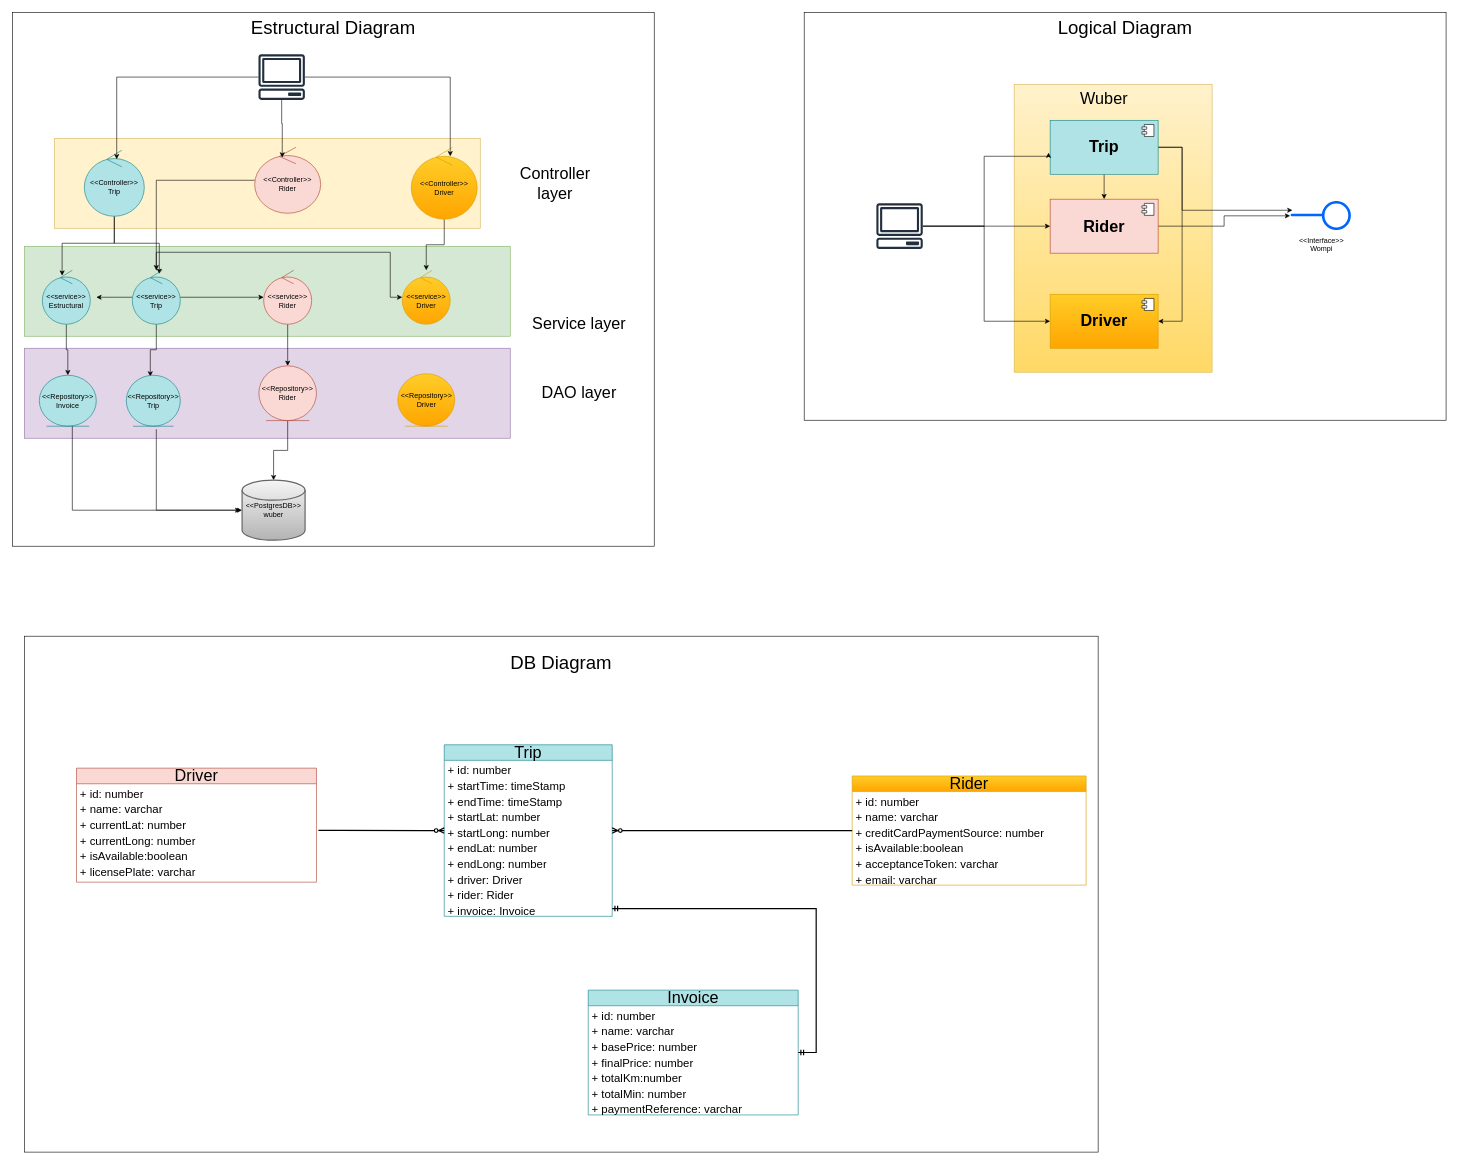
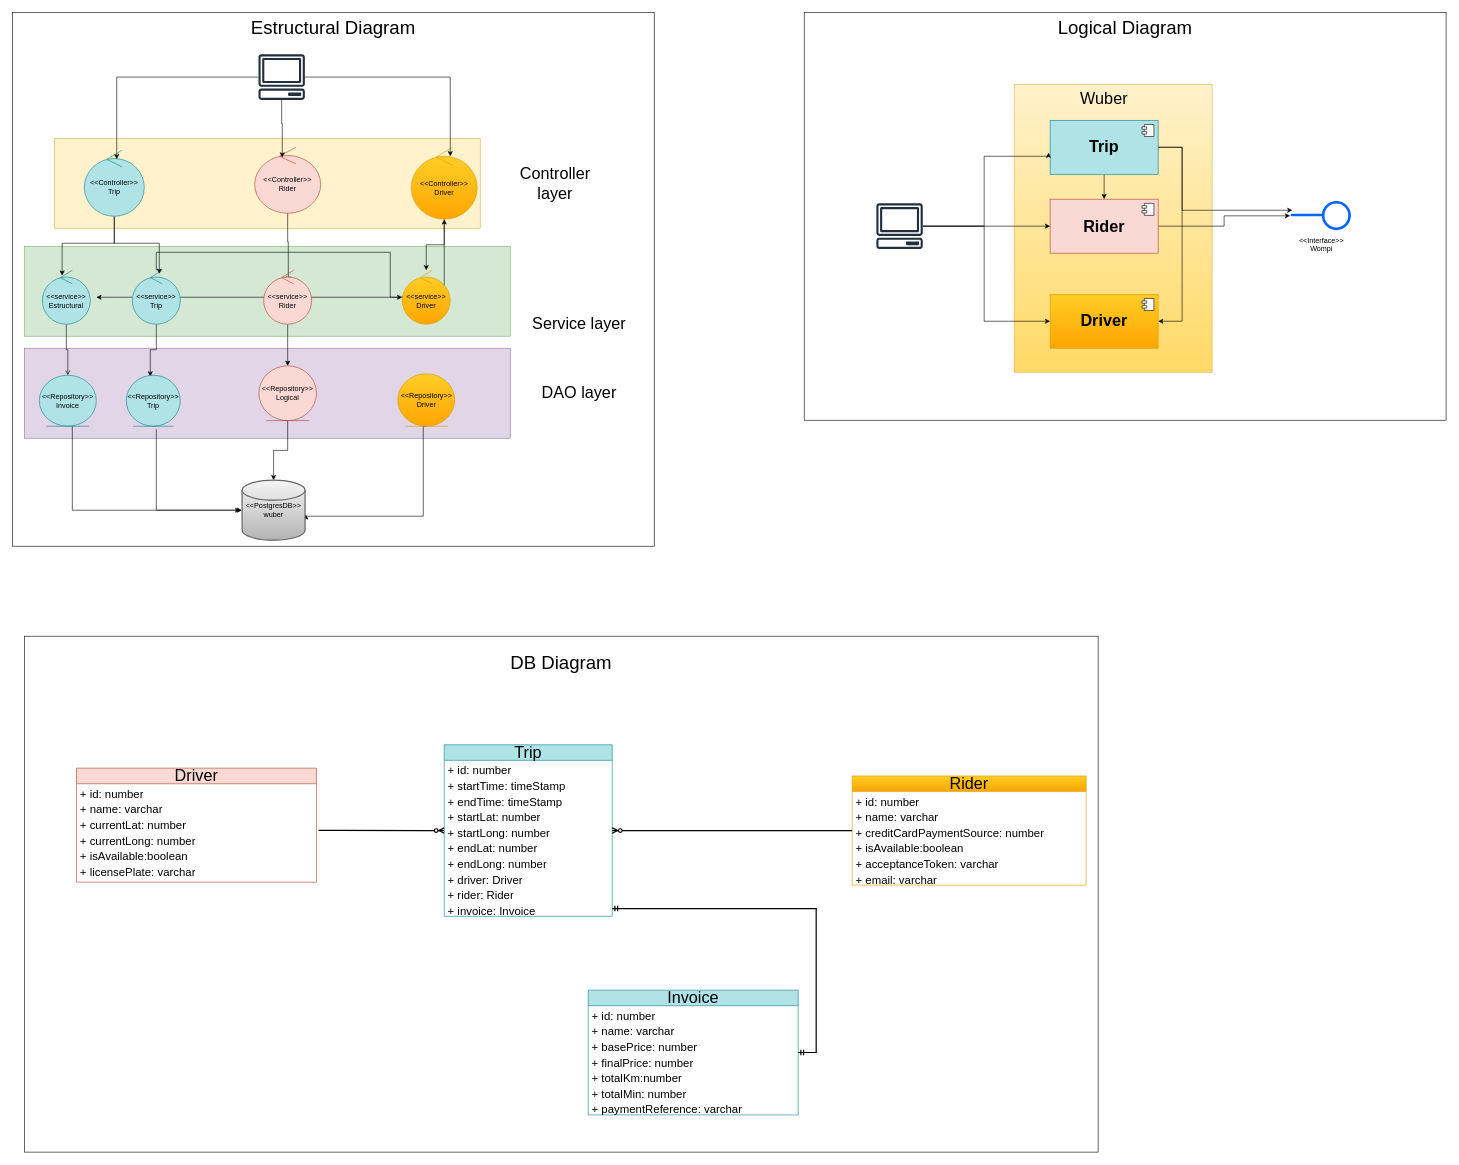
(170, 180) -> (288, 245)
(258, 297) -> (260, 297)
(68, 369) -> (68, 371)
(288, 393) -> (288, 393)
none -> (307, 516)
